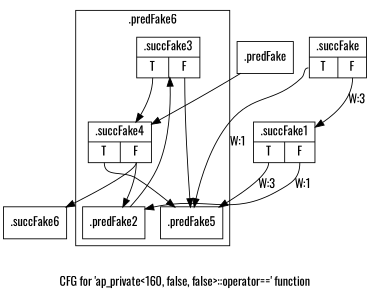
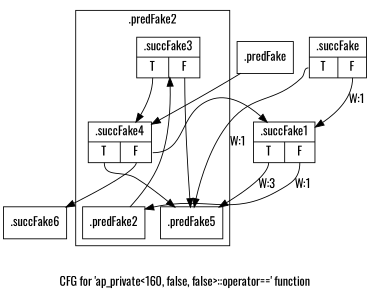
(153, 20) -> (153, 20)
(357, 100) -> (357, 100)
(133, 183) -> (199, 107)
